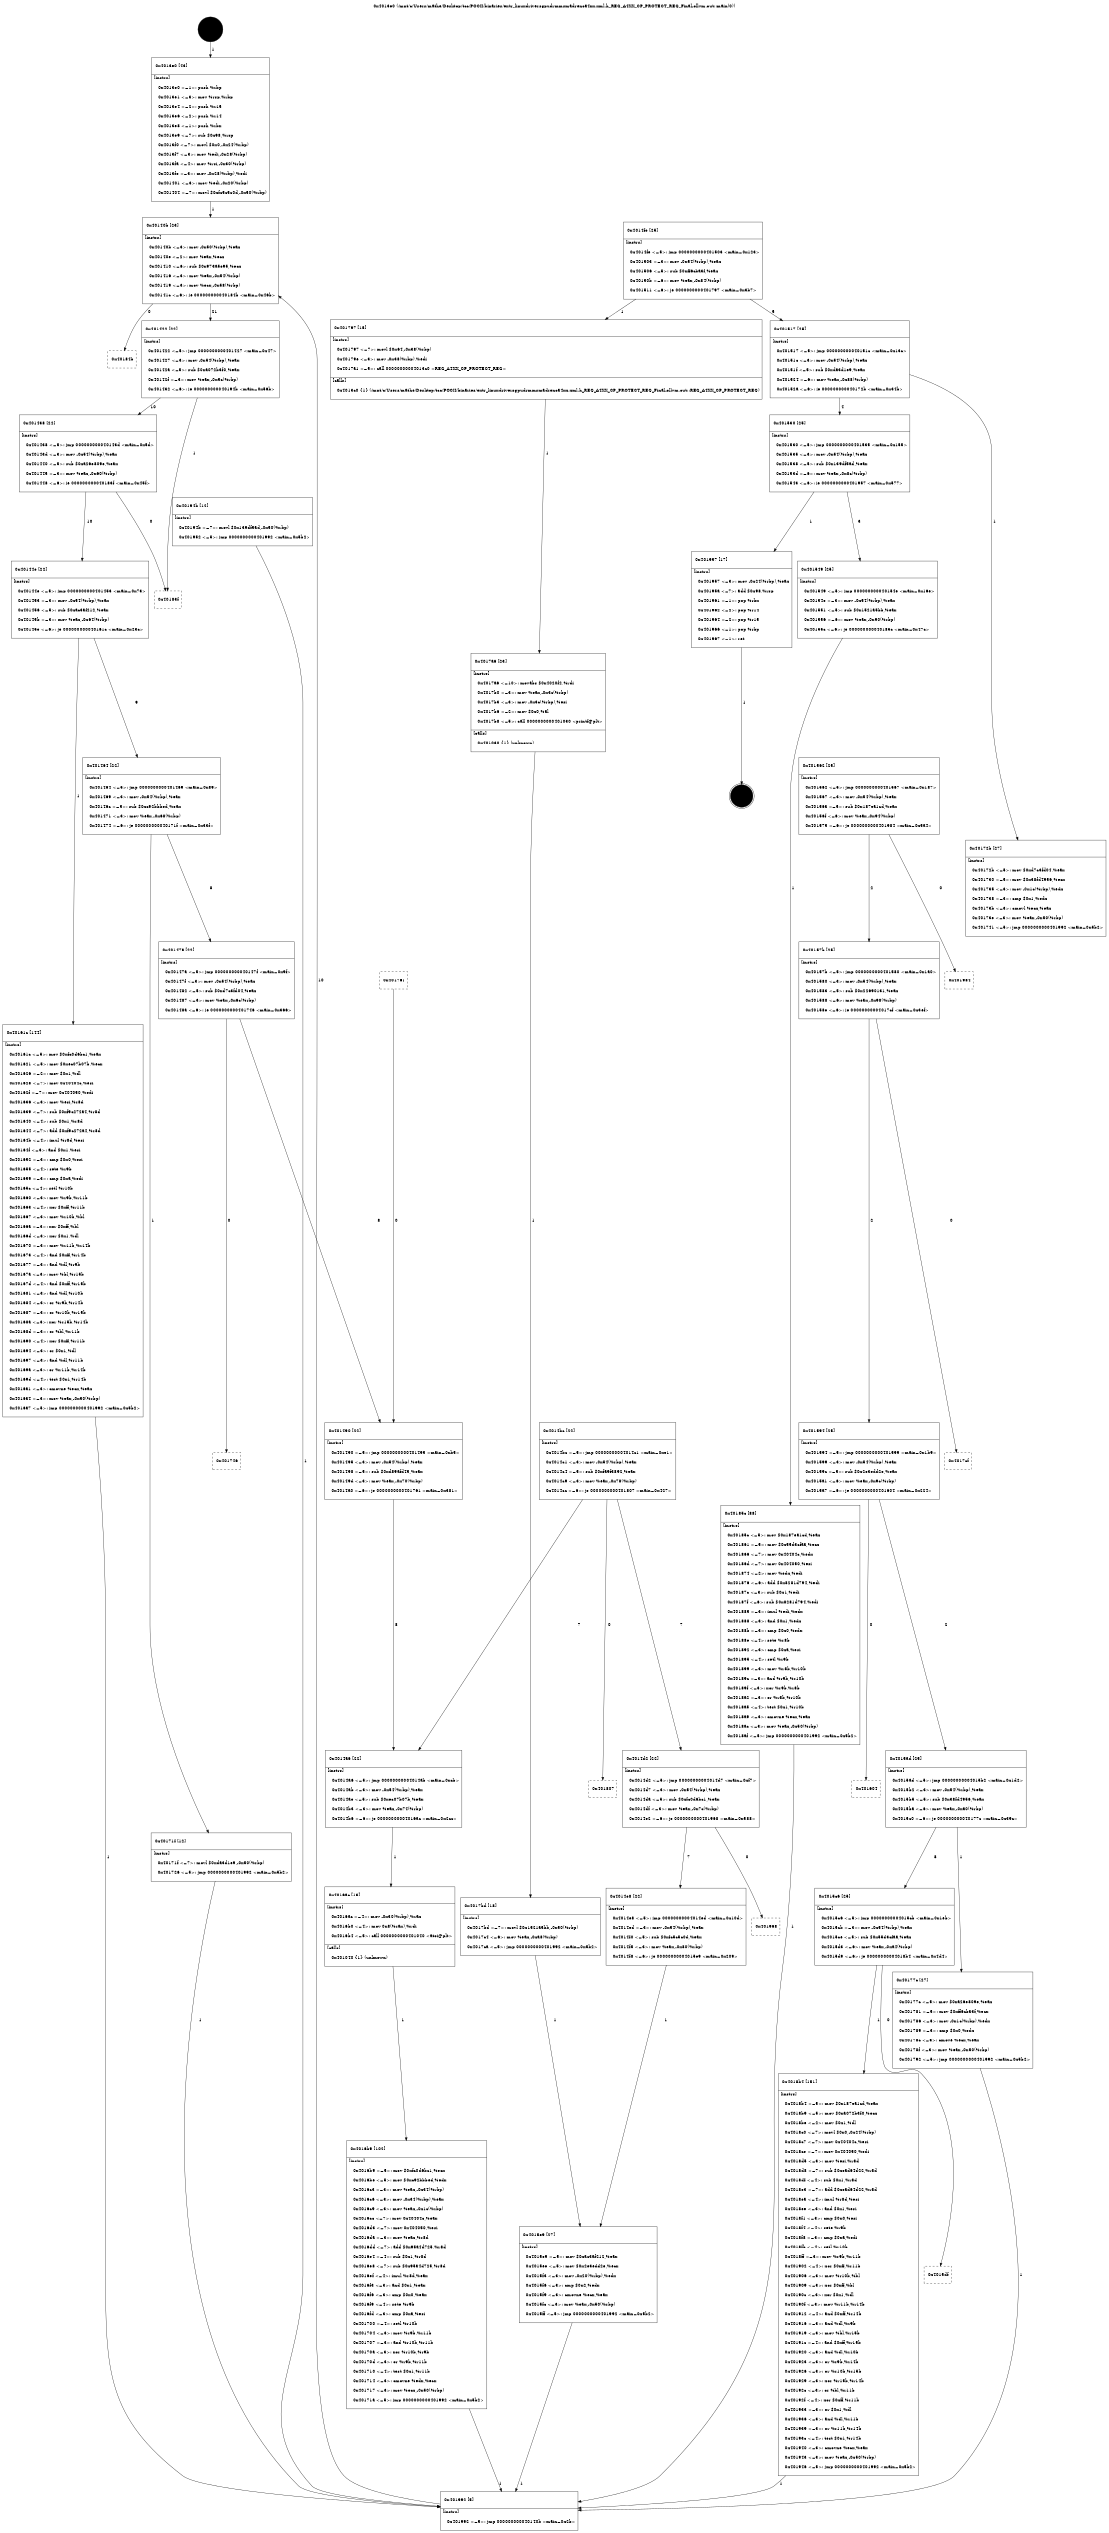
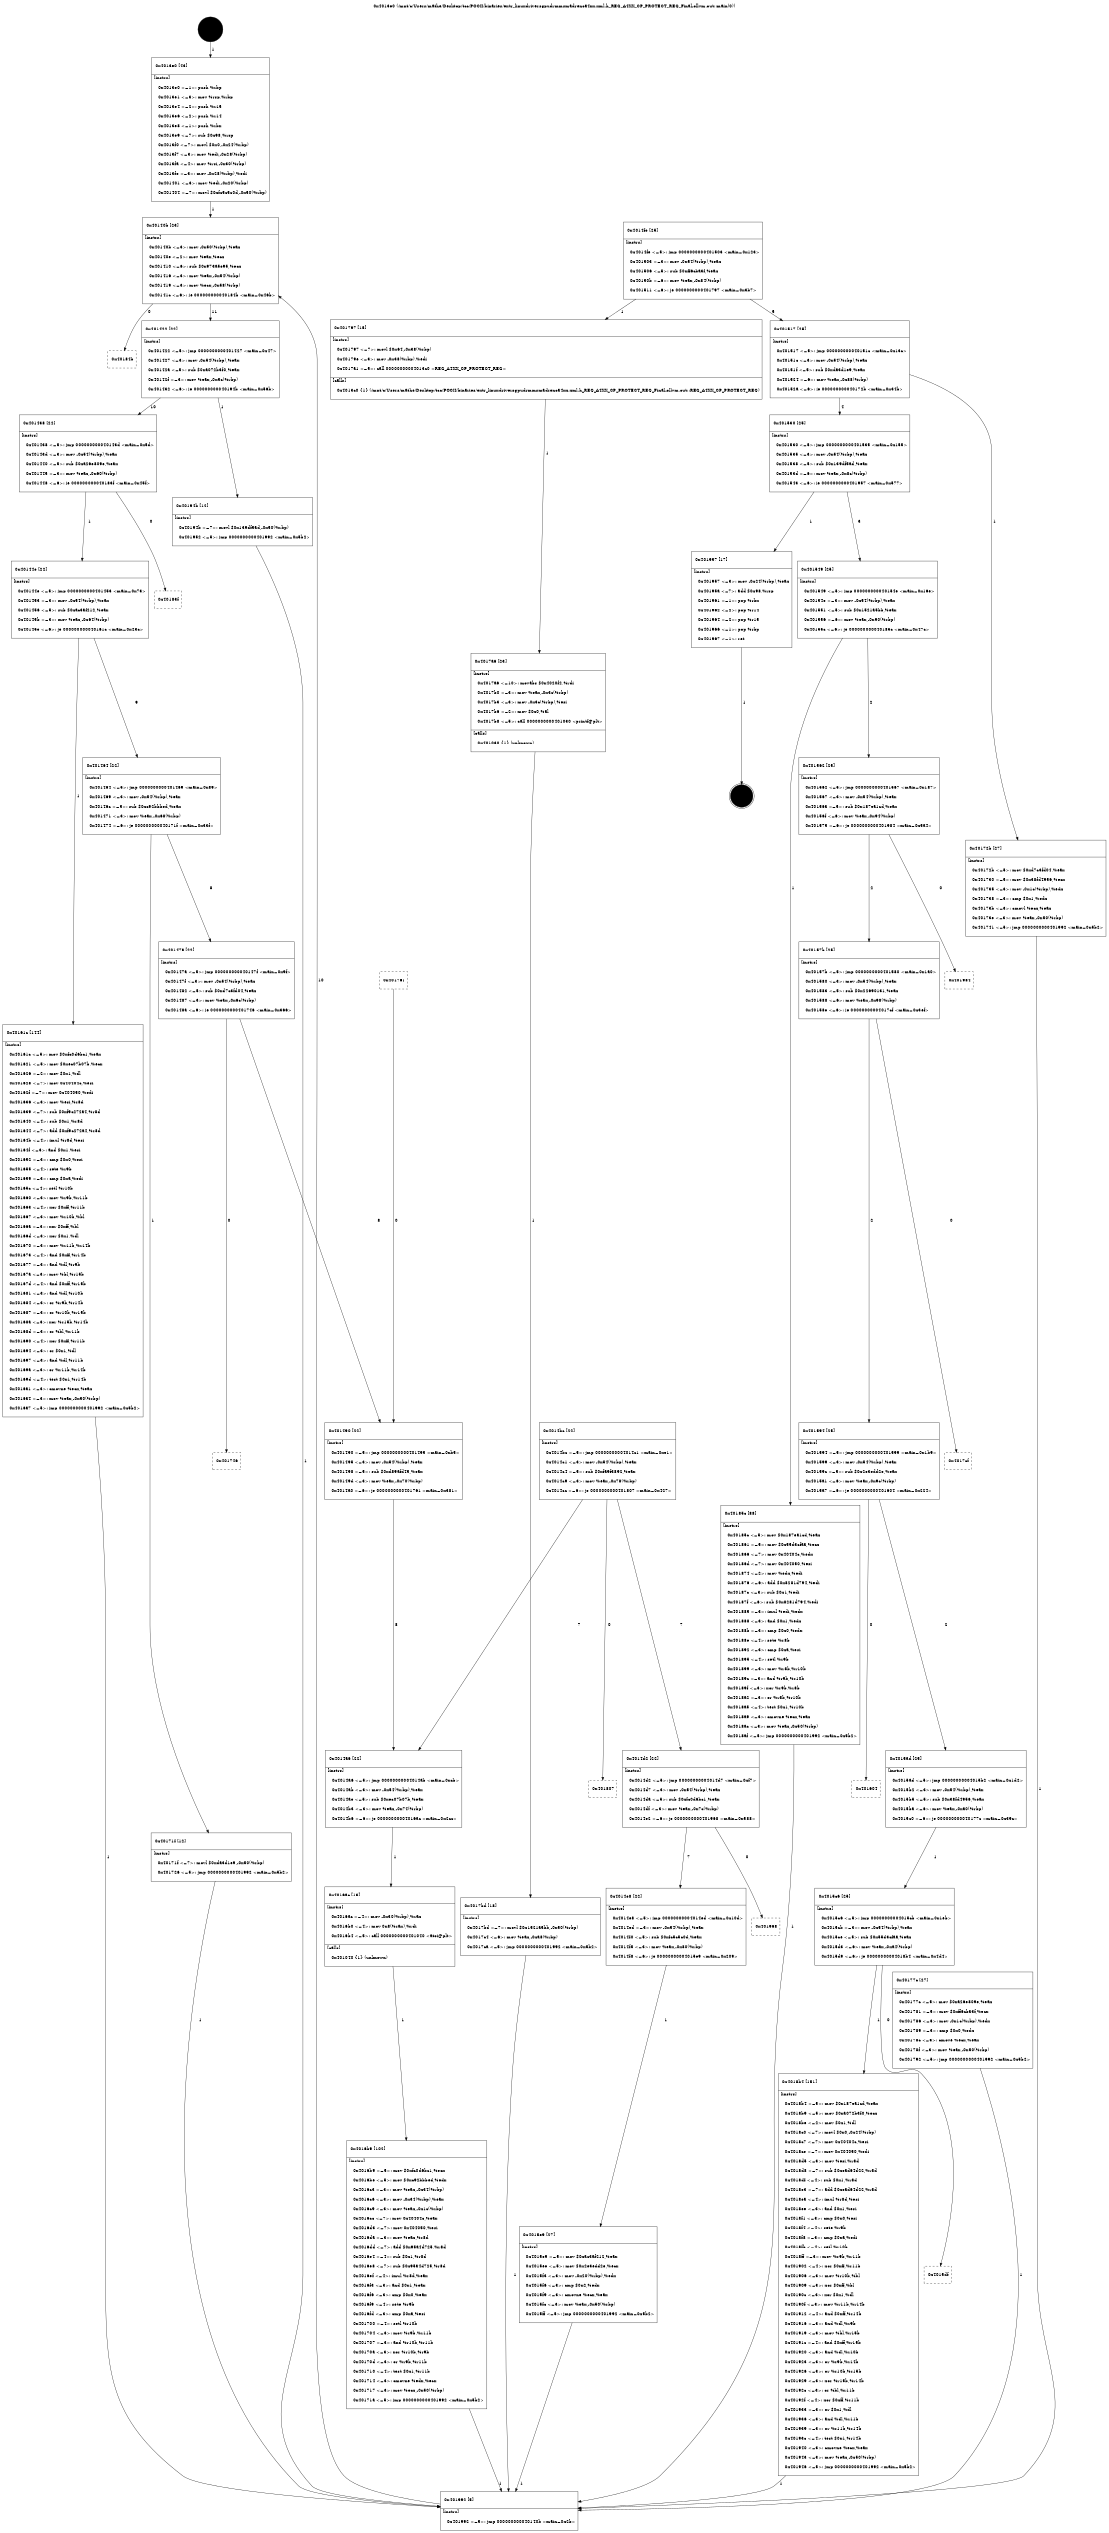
(214, 312) -> (214, 312)
(173, 491) -> (228, 446)
(89, 522) -> (89, 522)
none -> (868, 696)
(935, 1857) -> (935, 1857)
(959, 1898) -> none
none -> (1037, 1933)
(557, 2090) -> (507, 2222)
